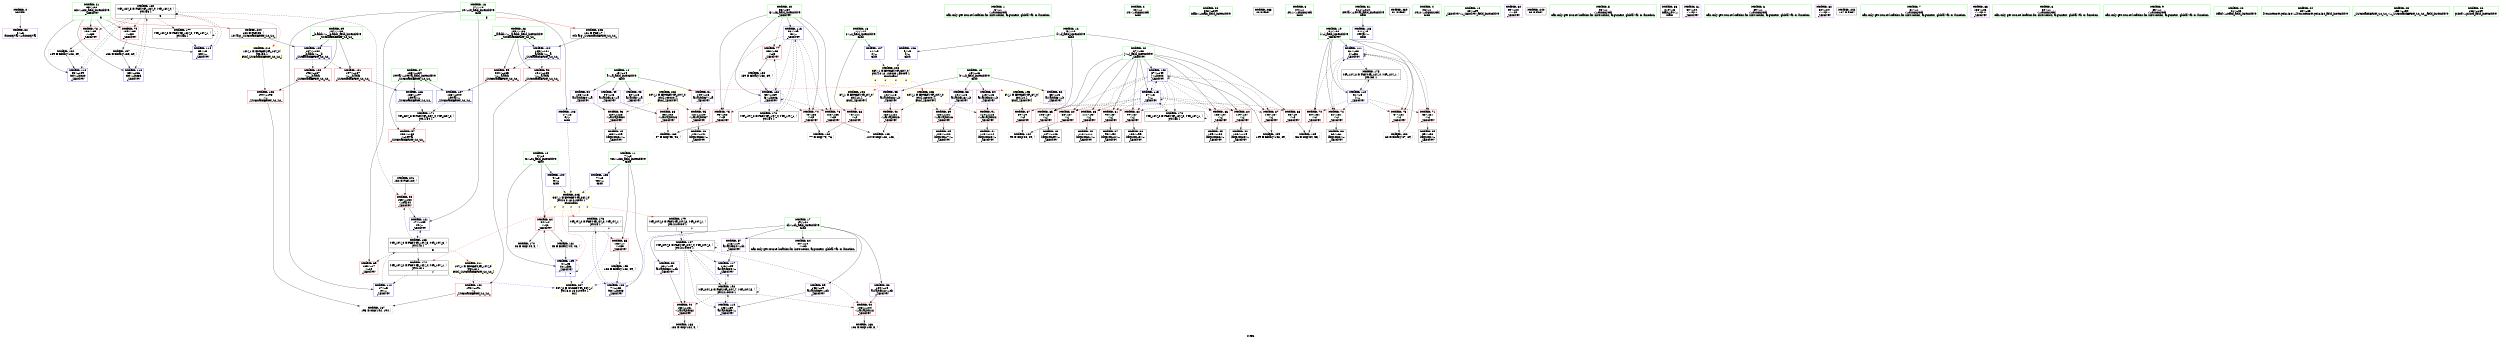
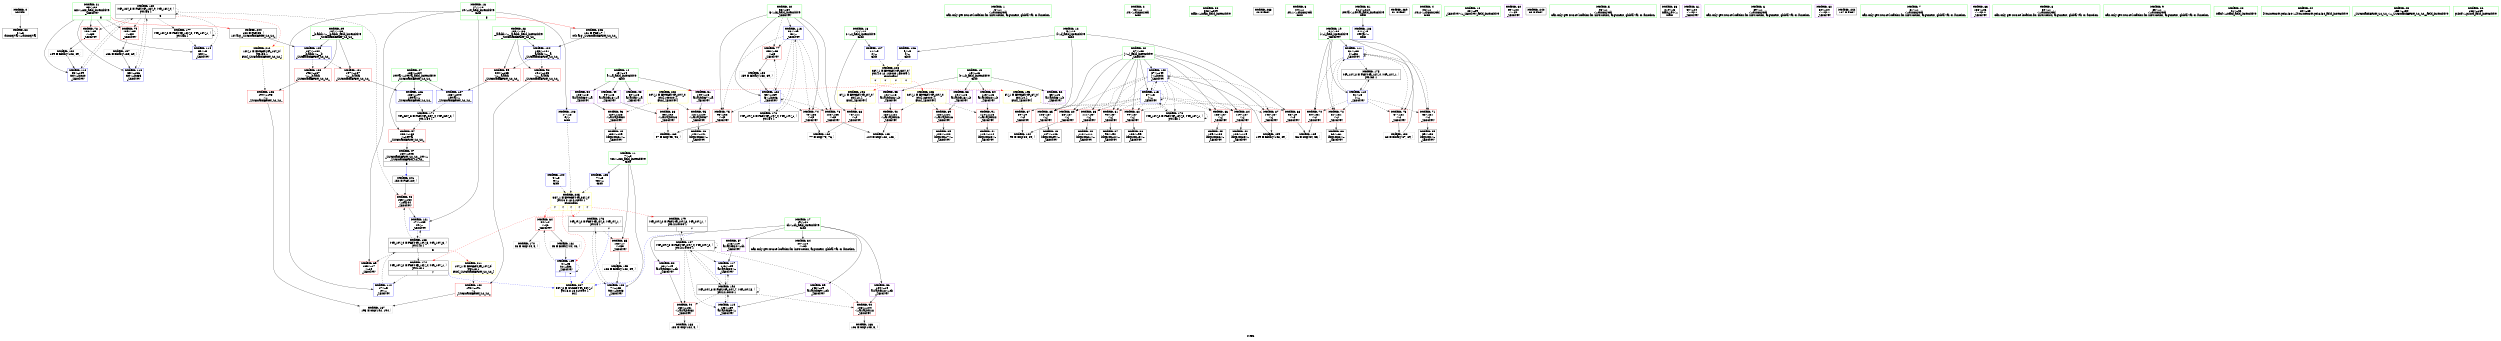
(211, 21) -> none
(20, 33) -> (20, 33)
none -> (407, 158)
(541, 158) -> none
